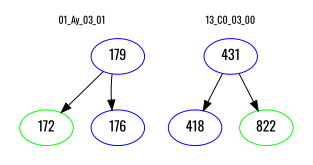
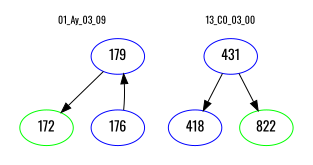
(82, 21) -> (82, 21)
(111, 87) -> (124, 97)
